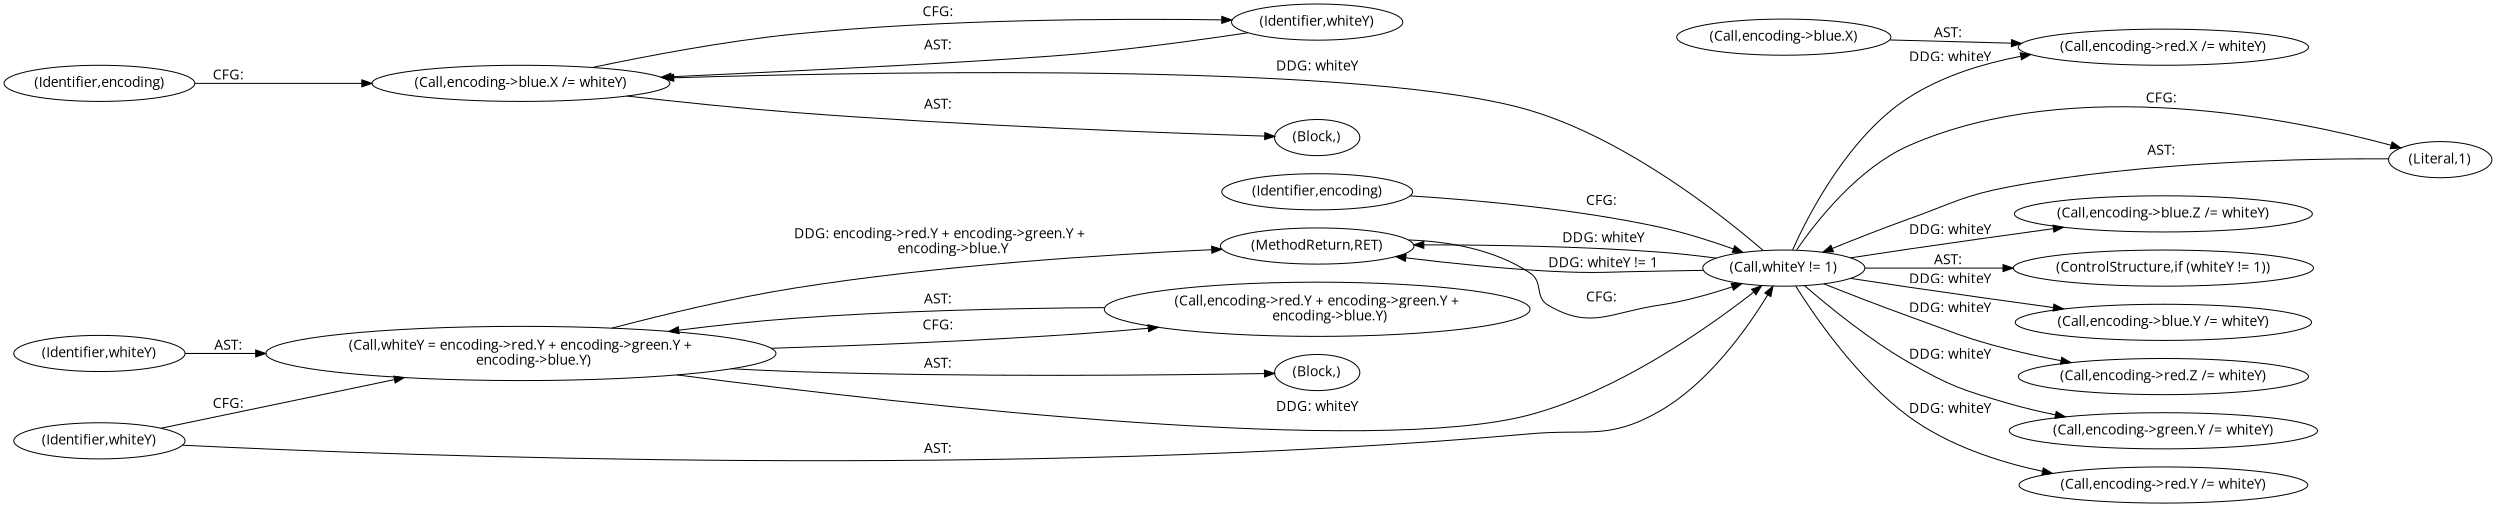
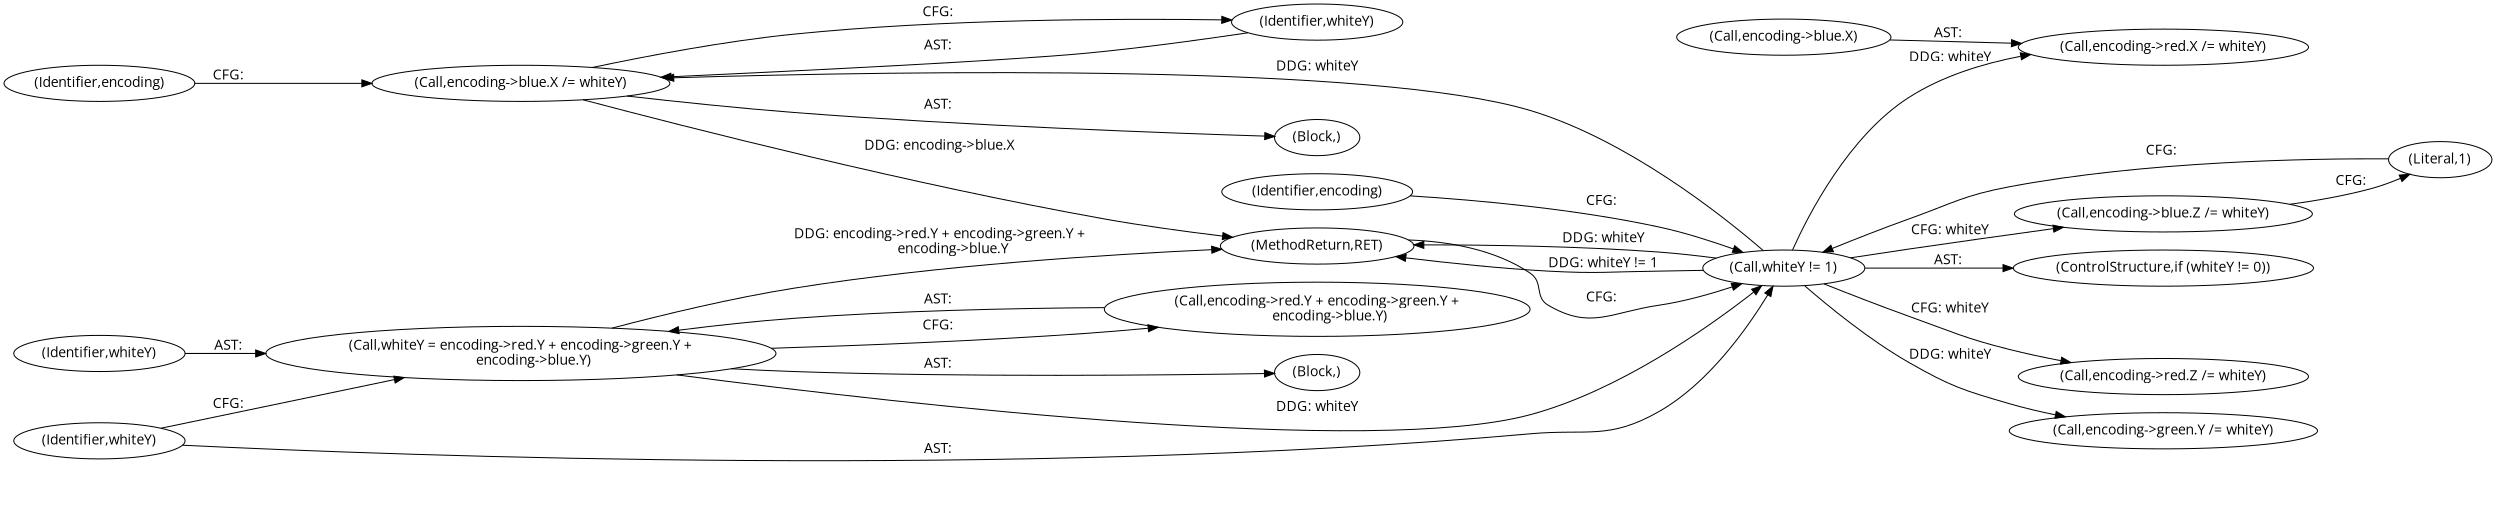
(2072, 109) -> (2346, 195)
(2163, 151) -> (2163, 151)
none -> (901, 177)
(1950, 230) -> (1950, 230)
(2163, 268) -> (2163, 268)
(1950, 309) -> (1950, 309)
(2163, 322) -> none
(2163, 485) -> none
